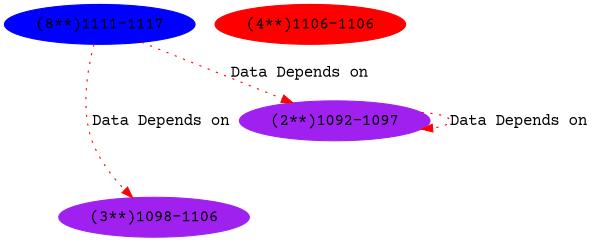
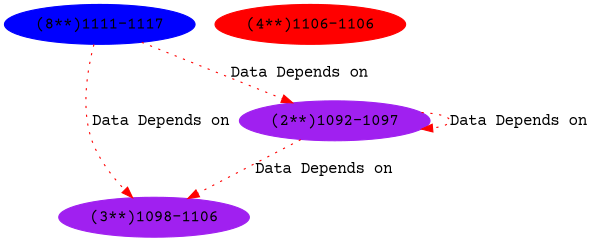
none -> (249, 166)
